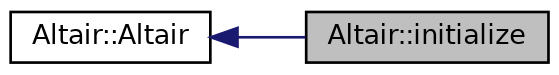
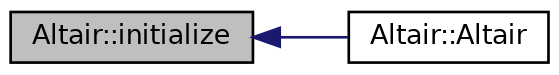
(271, 37) -> (314, 37)
